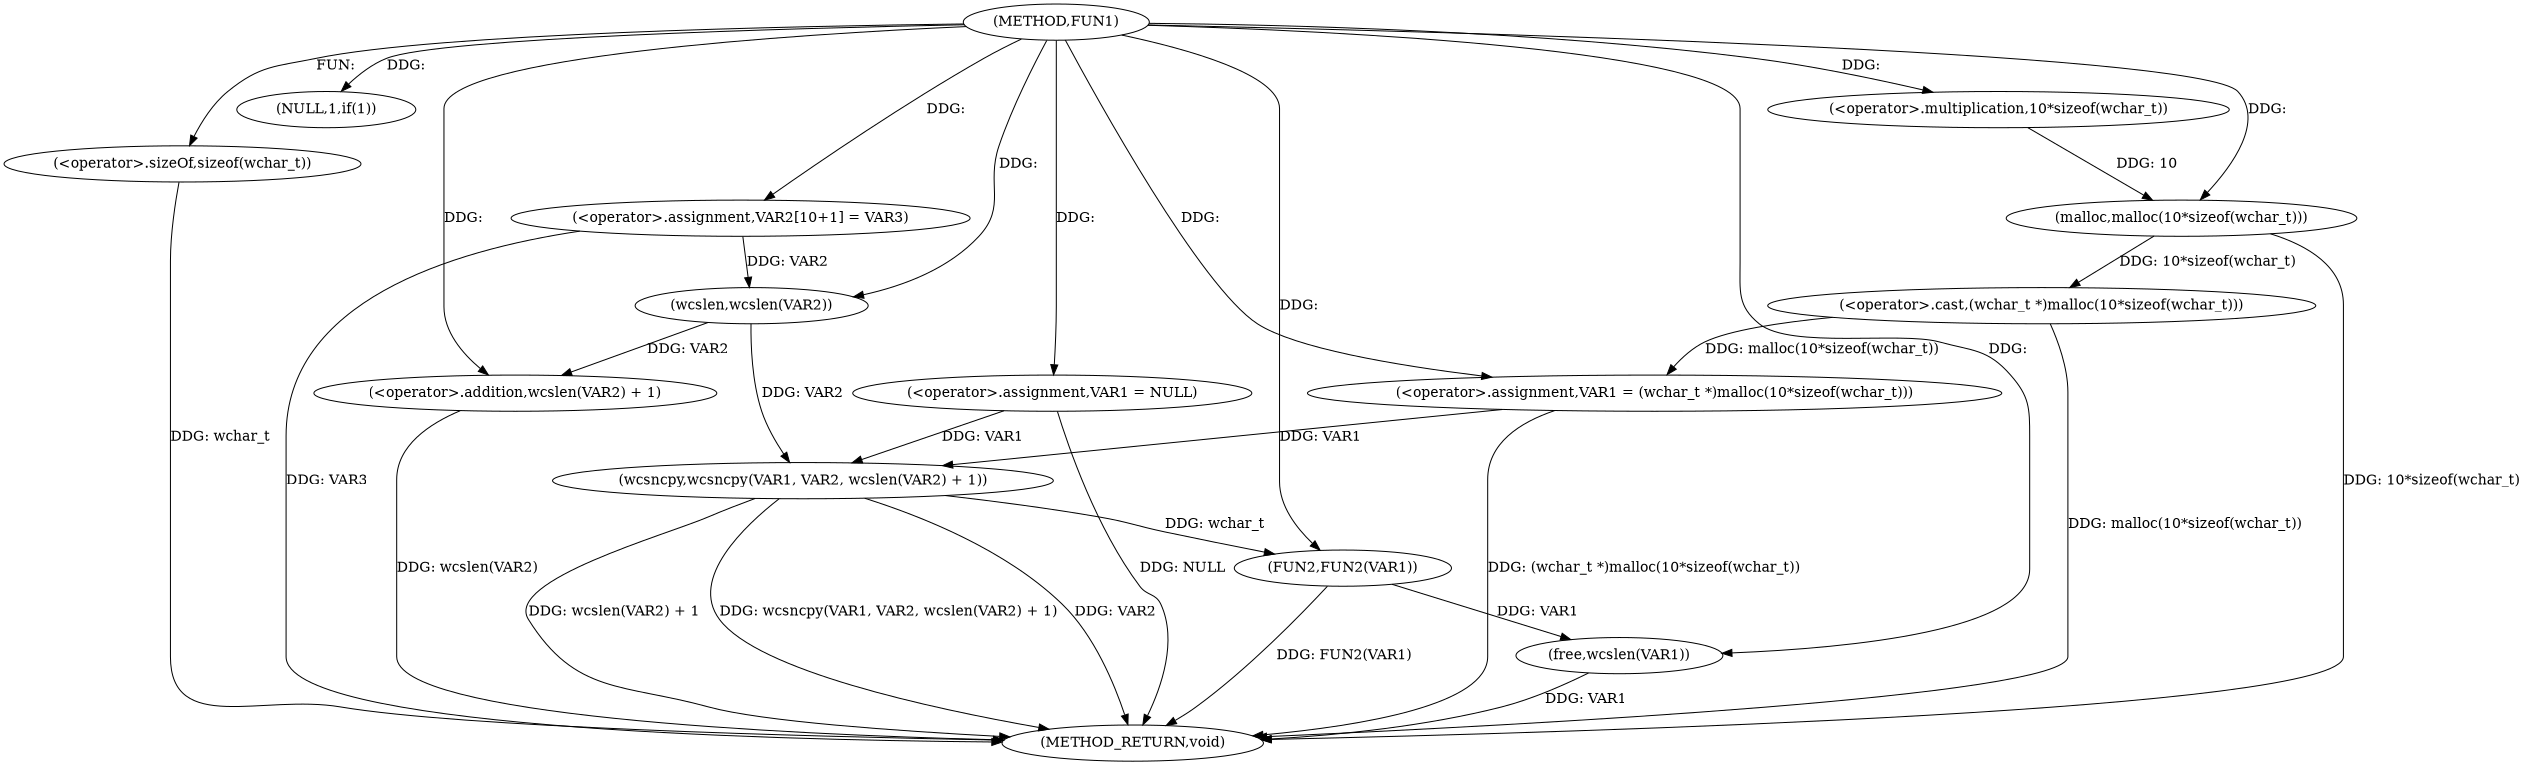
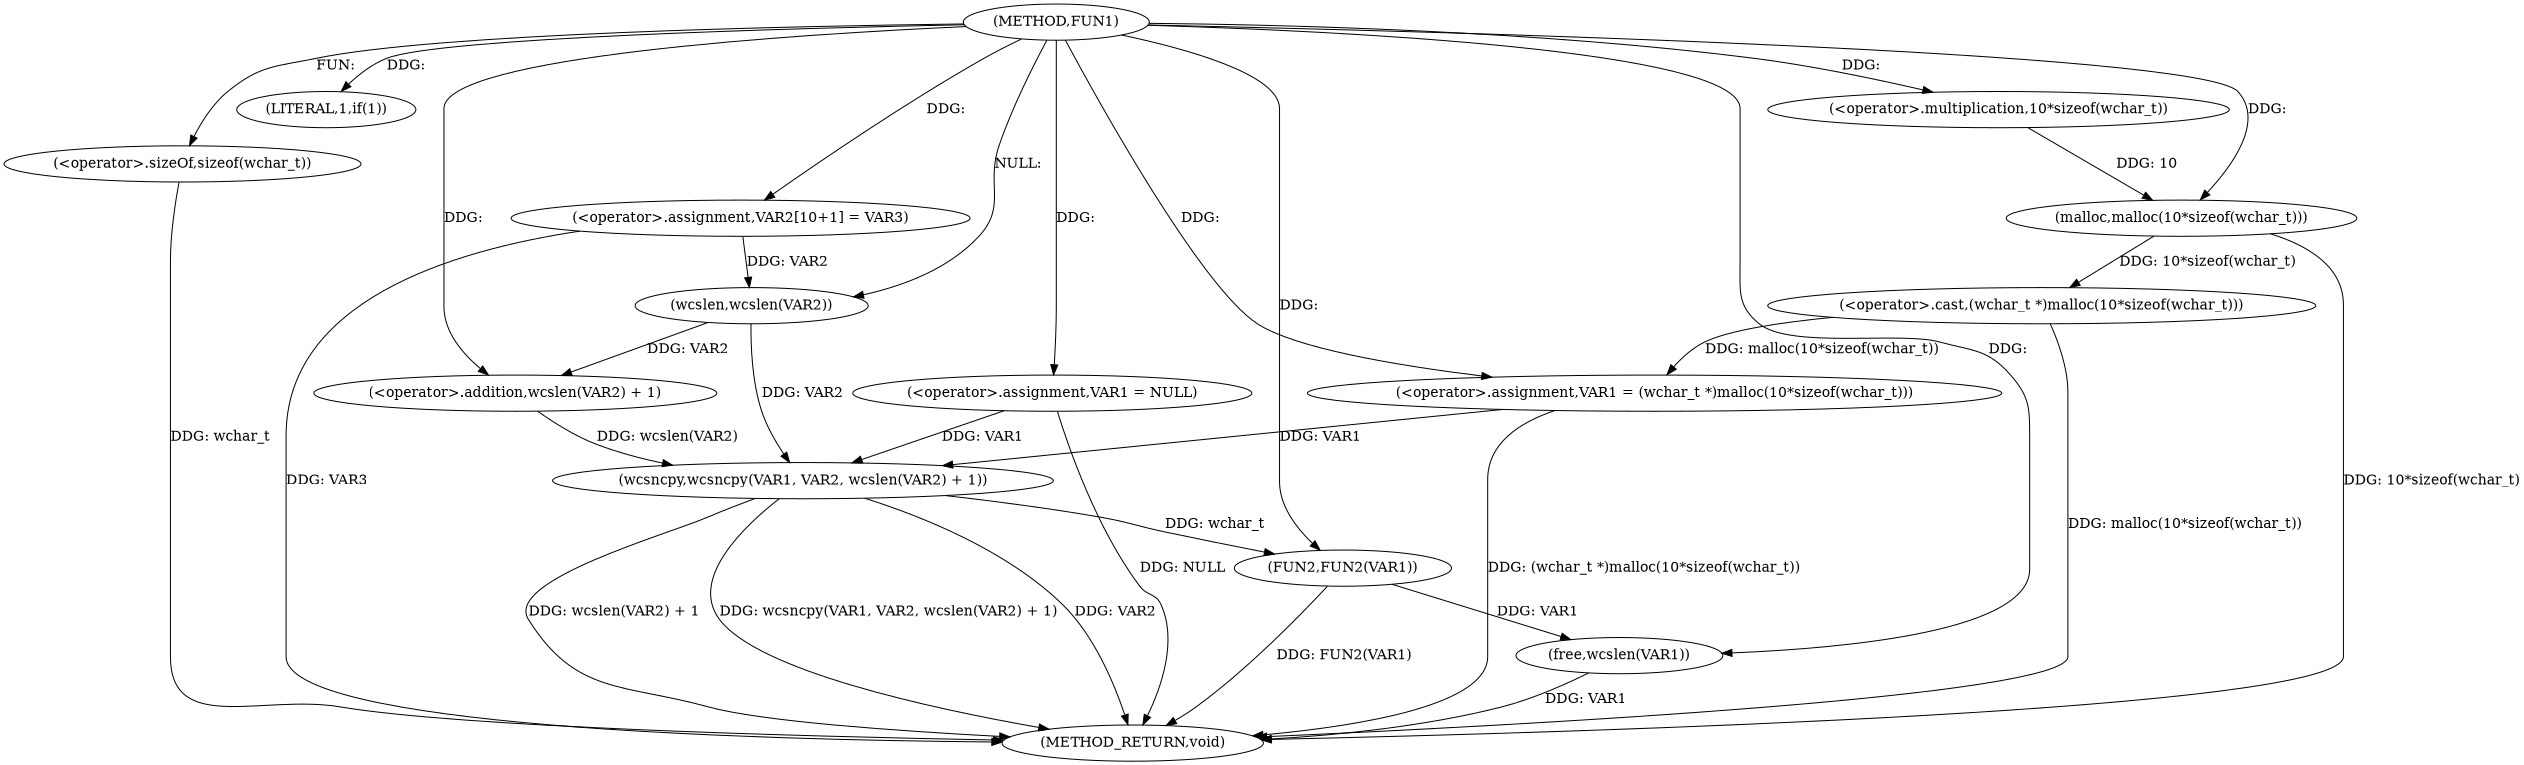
(326, 110) -> (326, 110)
(1021, 164) -> (1021, 164)
(550, 710) -> (597, 445)
